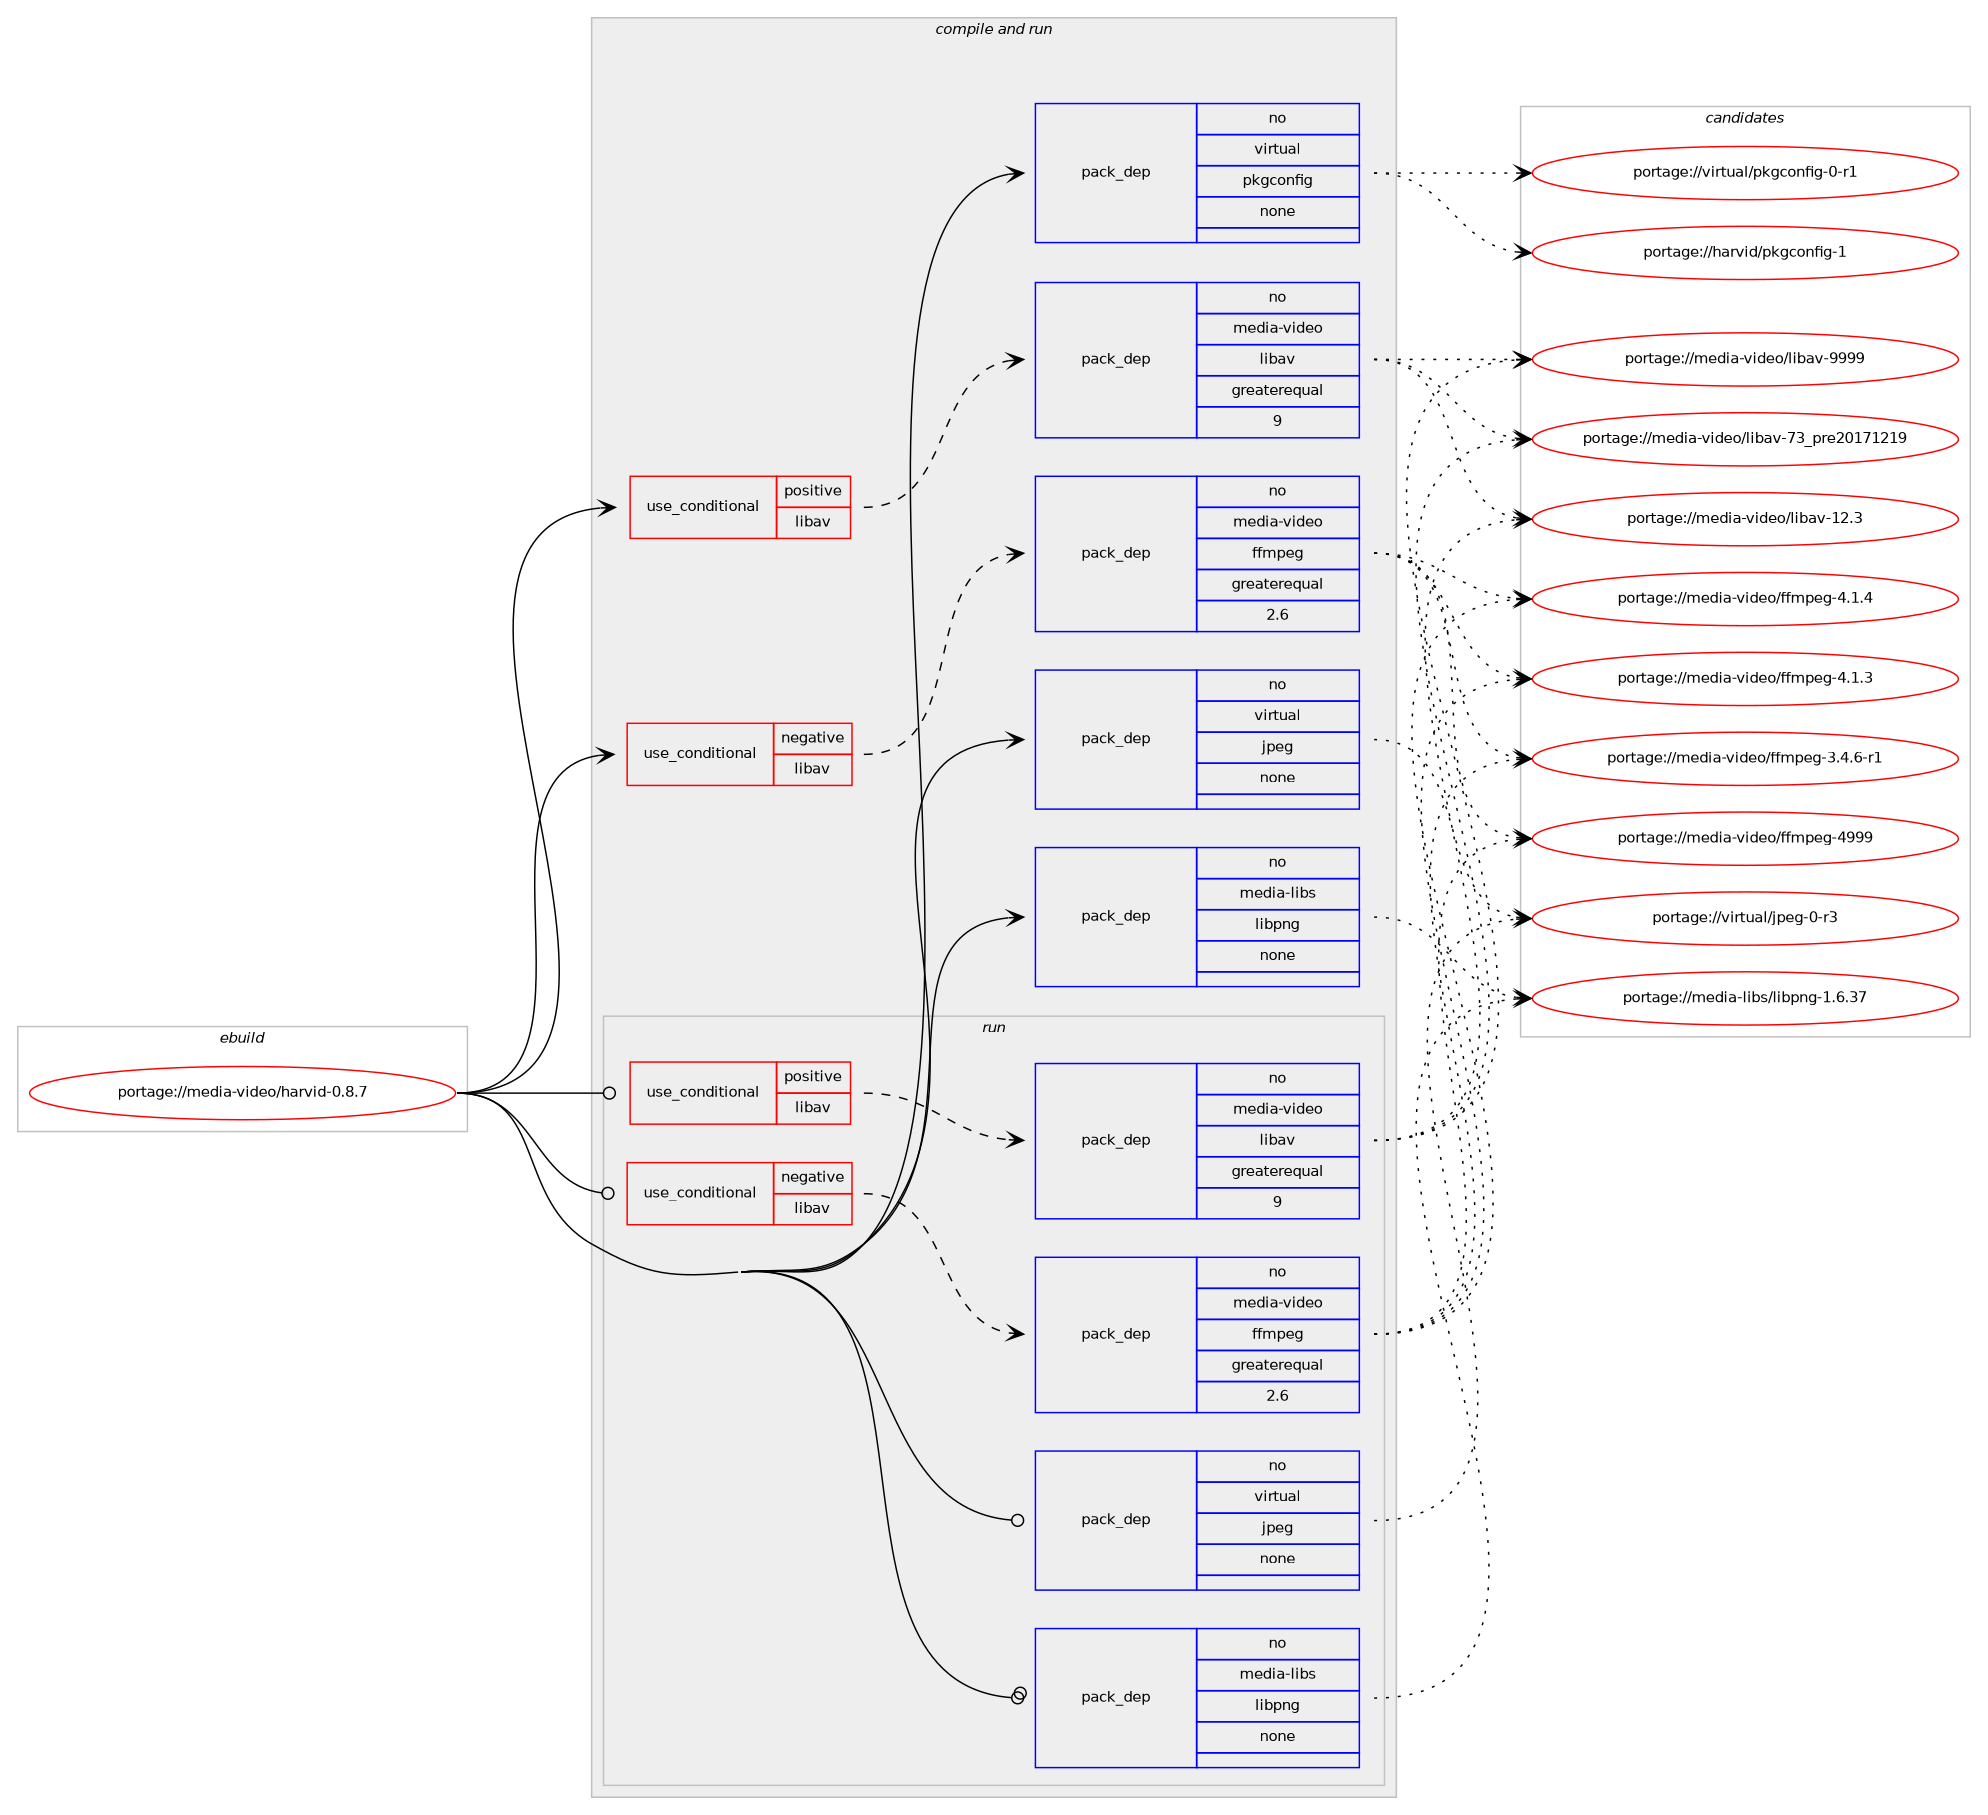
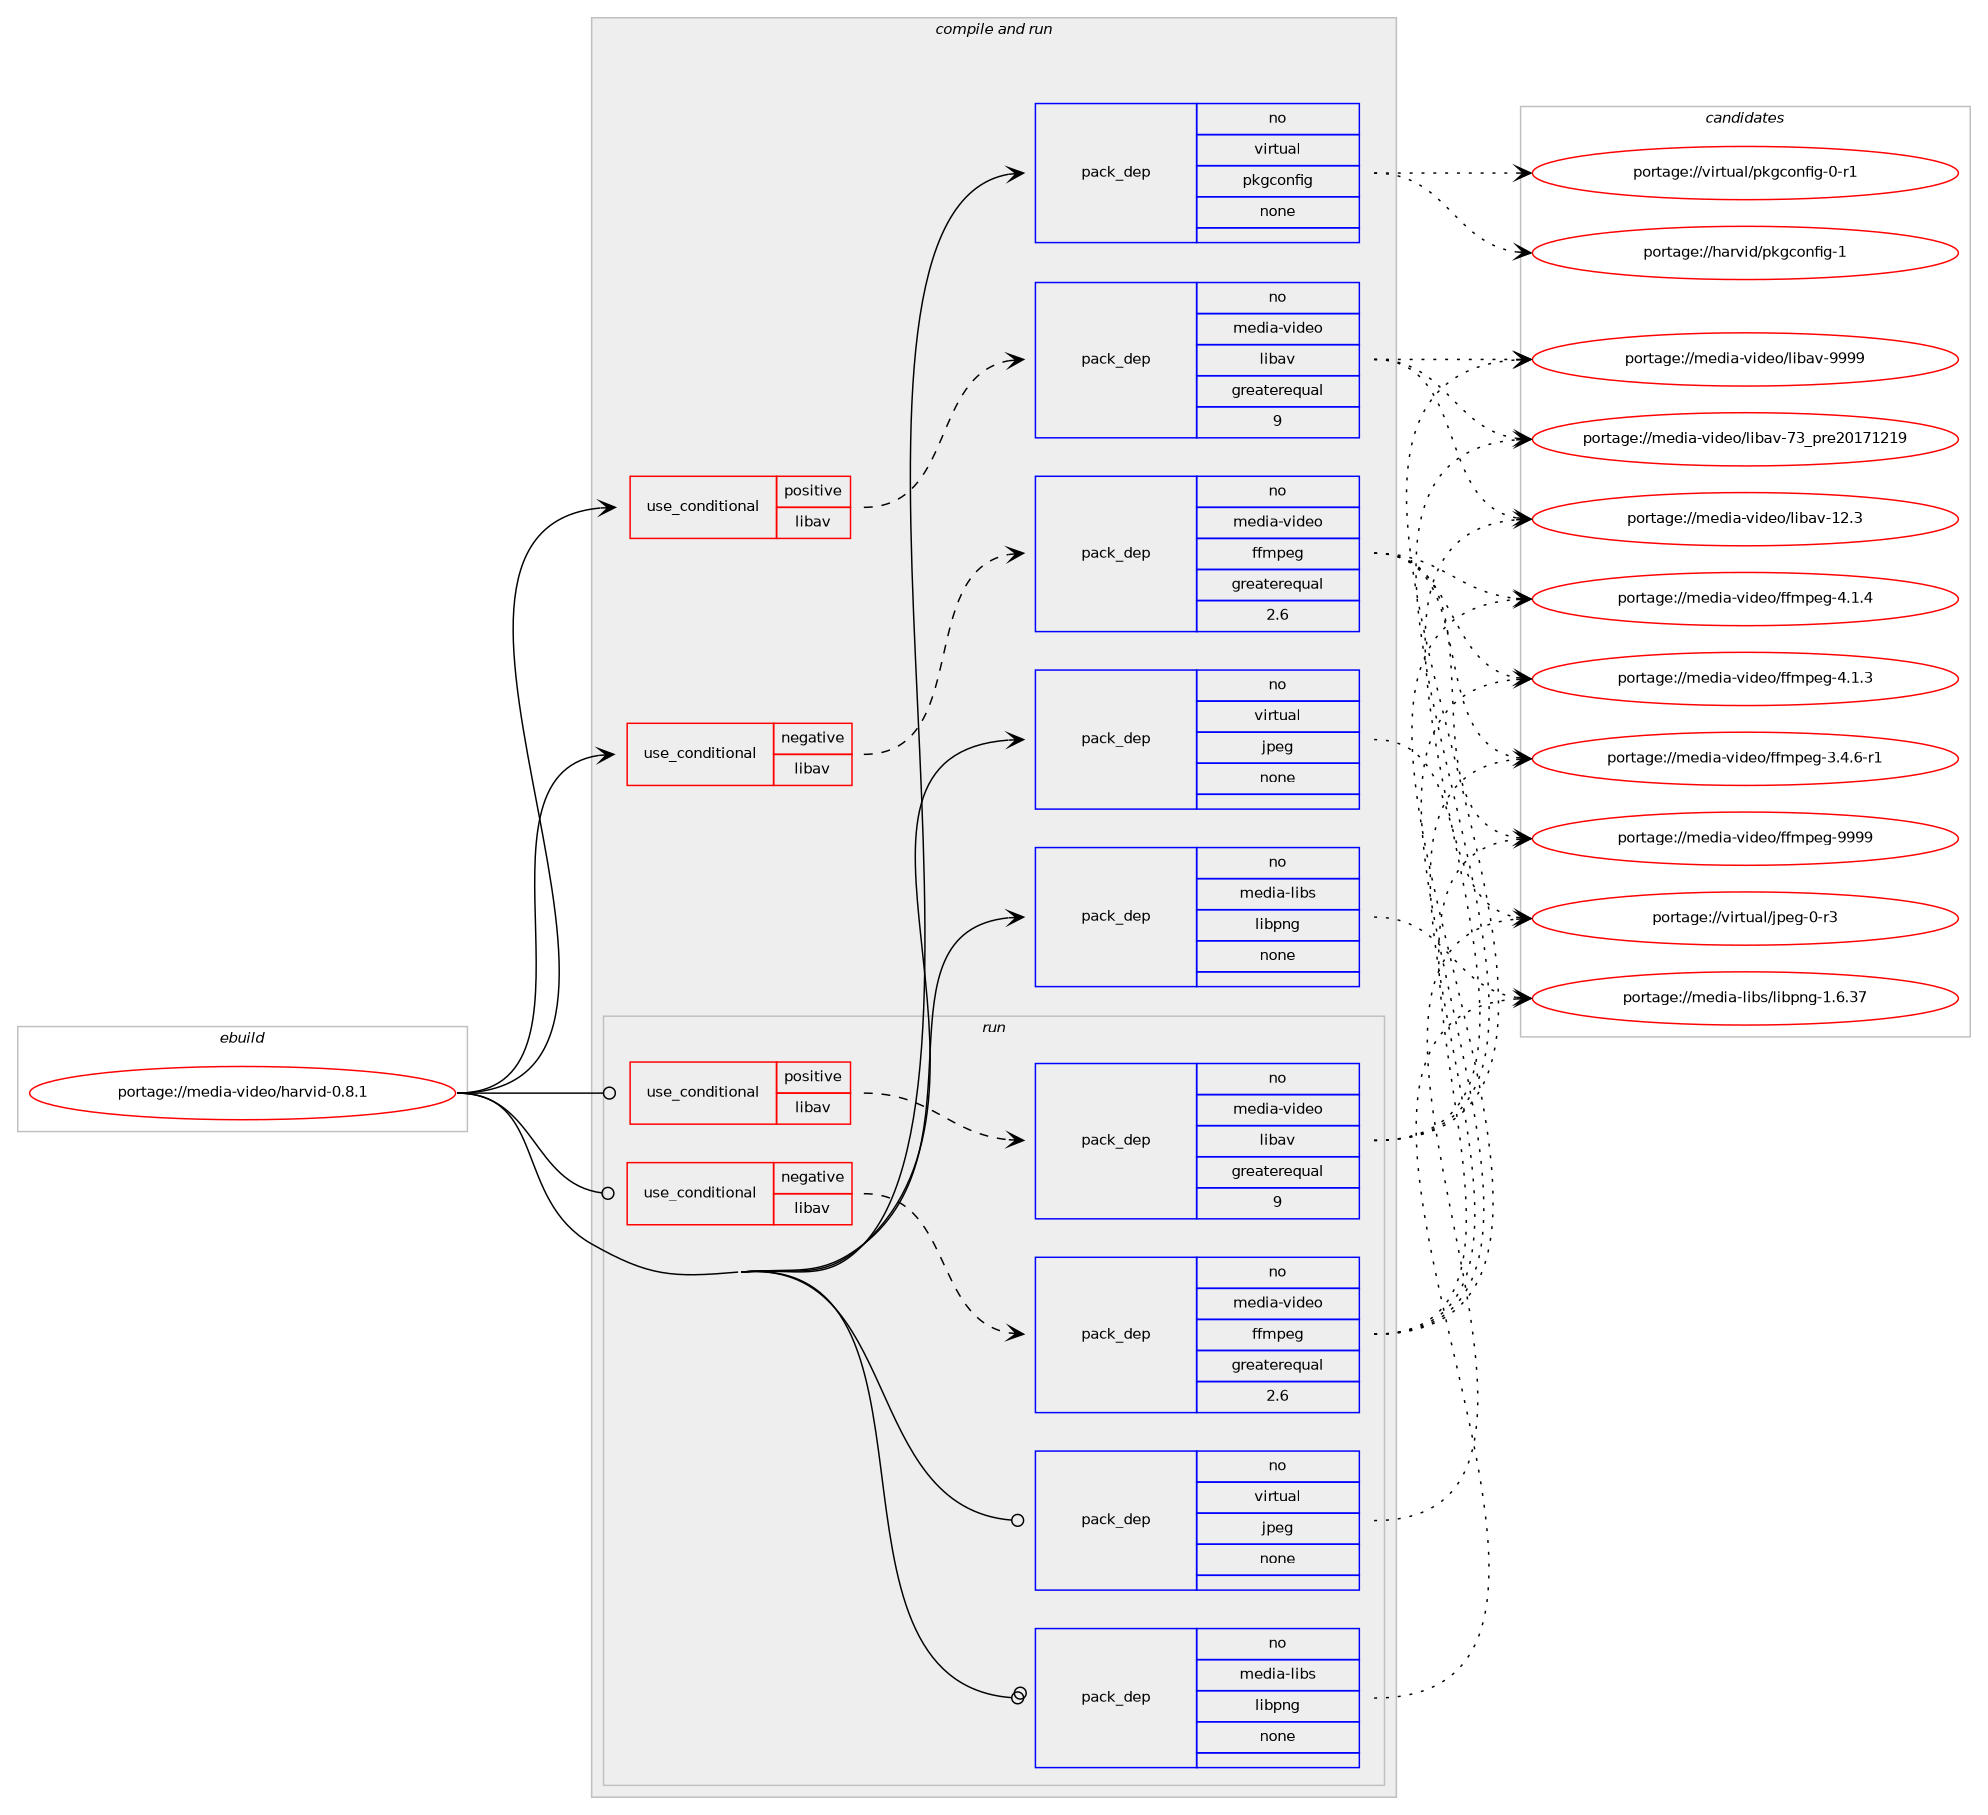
(1745, 839) -> (1745, 839)
(243, 1093) -> (243, 1093)
